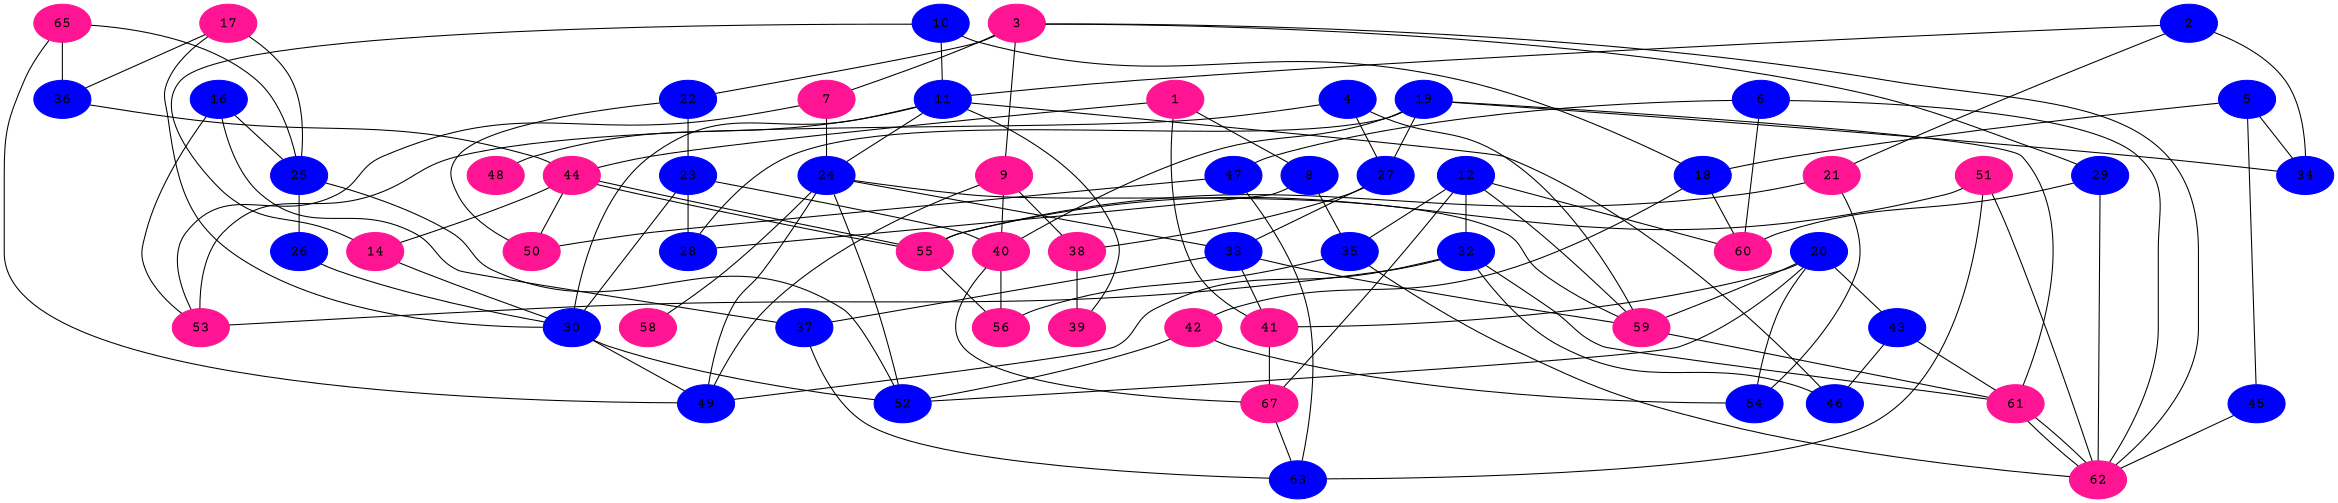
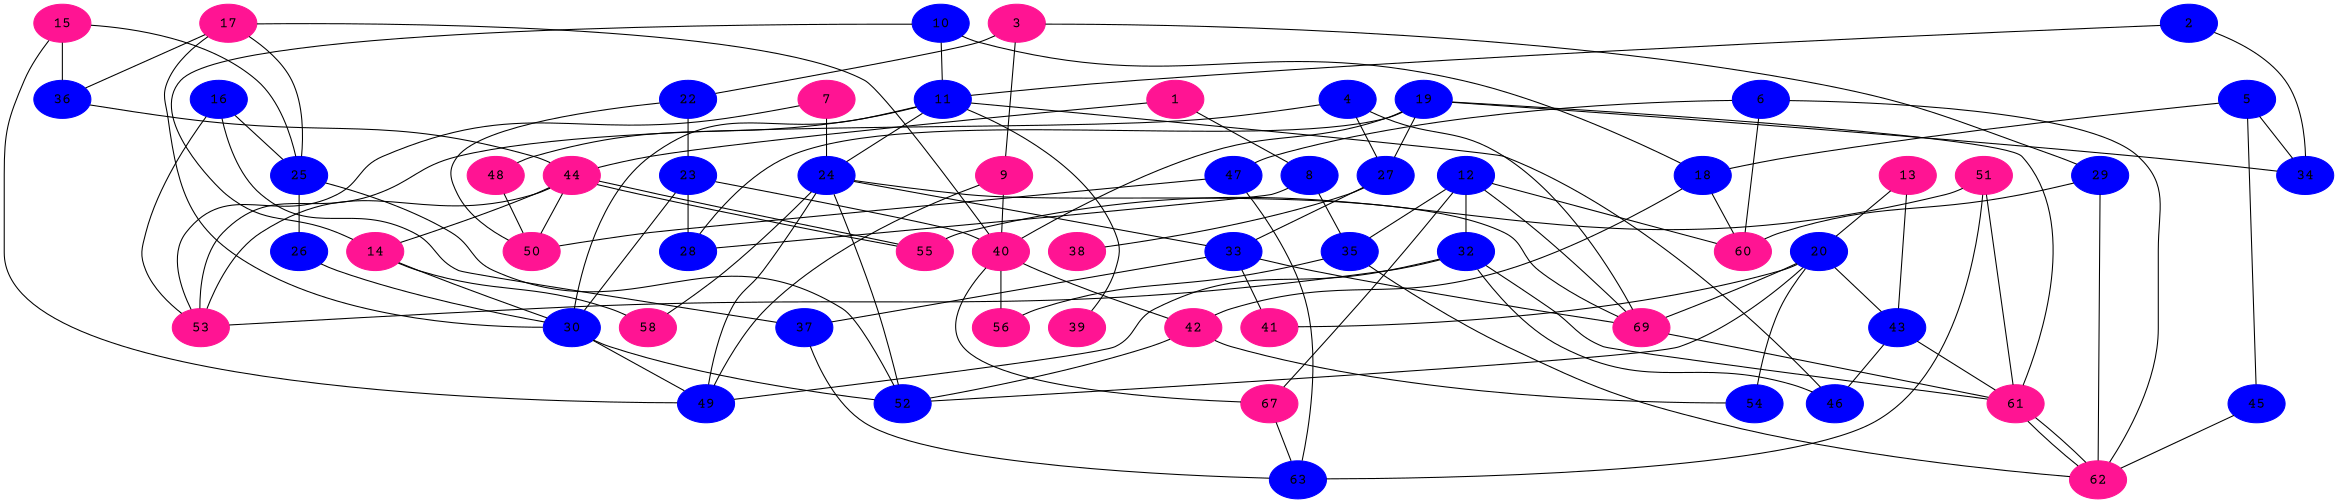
(62, 23) -> (62, 23)
none -> (662, 38)
(924, 64) -> none
(1785, 66) -> none
(1832, 175) -> none
none -> (1908, 175)
none -> (415, 204)
(1034, 207) -> none
none -> (514, 213)
(1178, 225) -> none
(962, 288) -> none
none -> (1084, 288)
none -> (512, 289)
(1077, 290) -> none
(1641, 328) -> (1641, 328)
(2048, 333) -> (2000, 290)
(1269, 366) -> none
